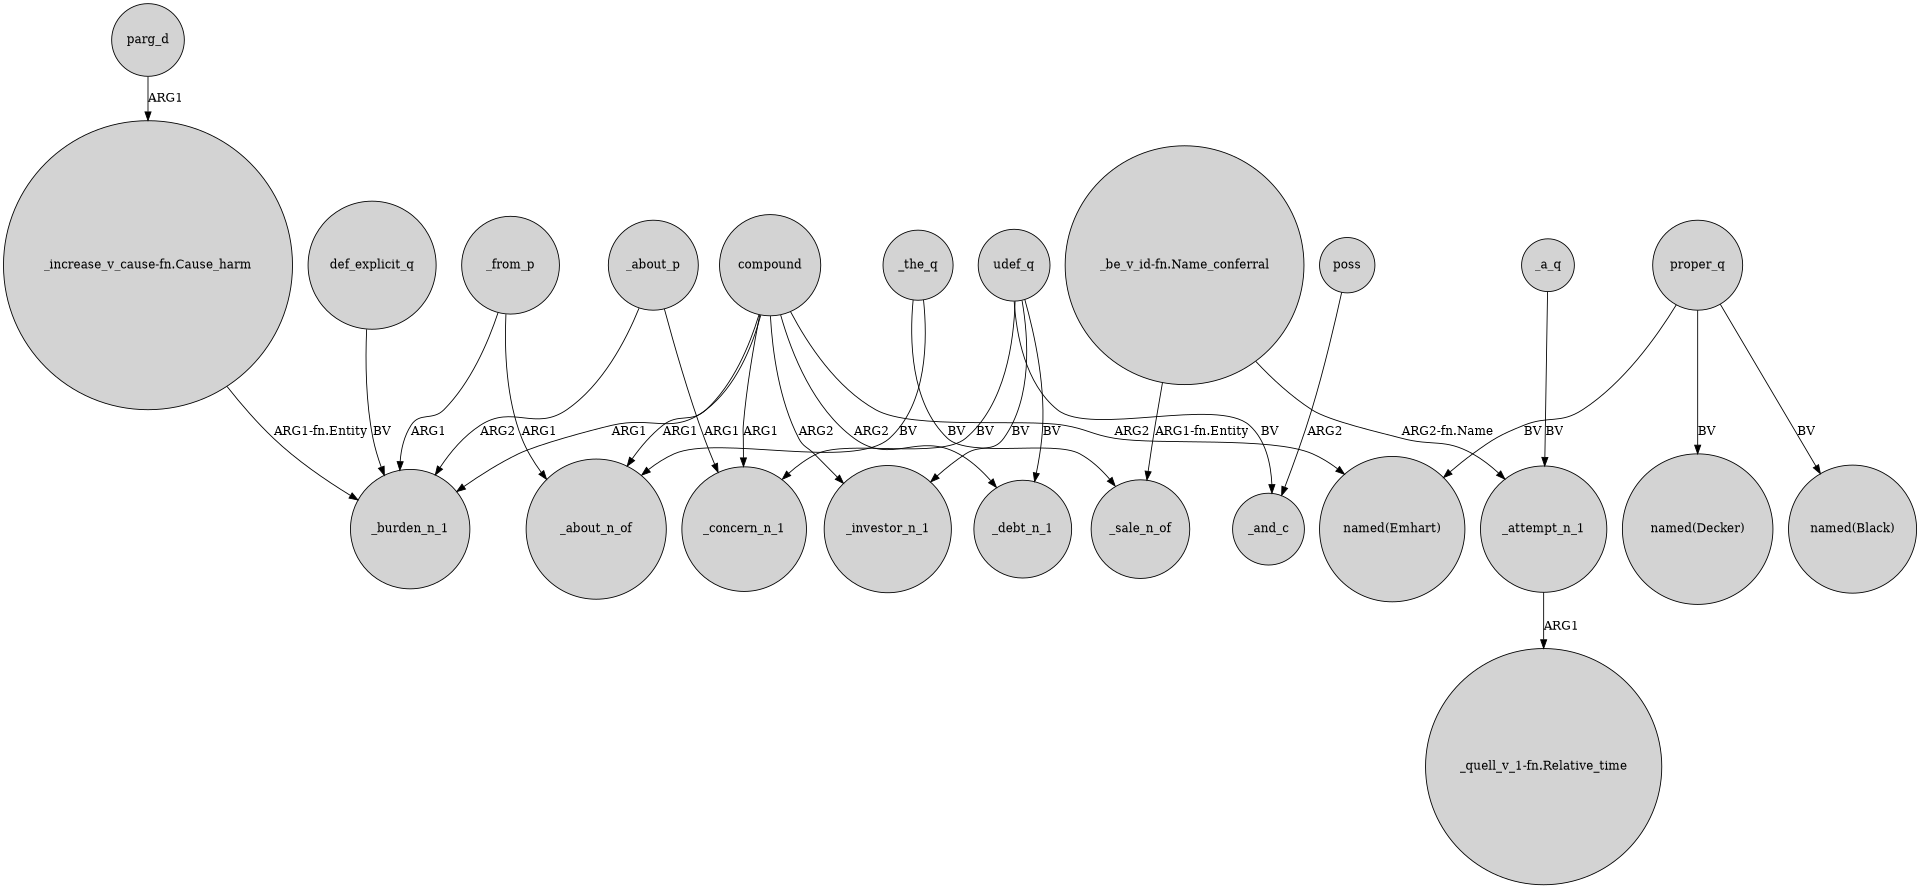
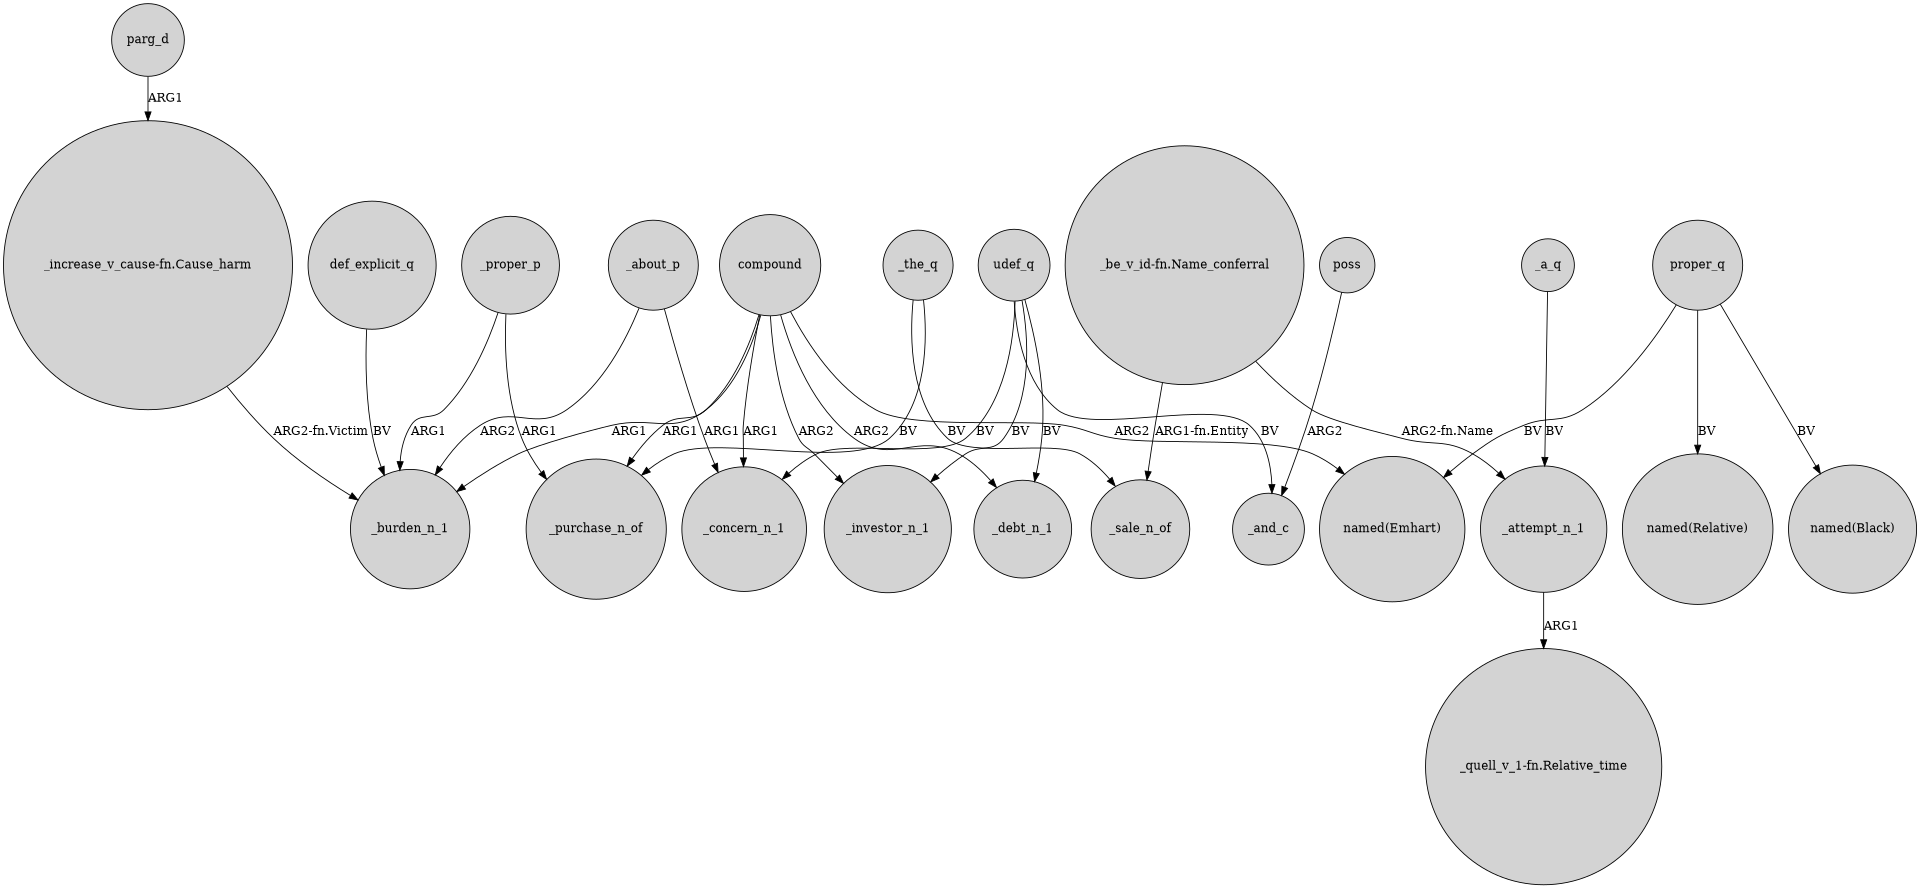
(511, 265) -> (511, 265)
(321, 432) -> (321, 432)
(596, 529) -> (596, 529)
(1698, 529) -> (1698, 529)
